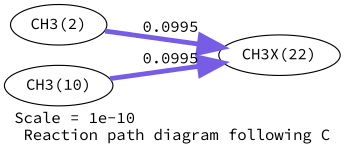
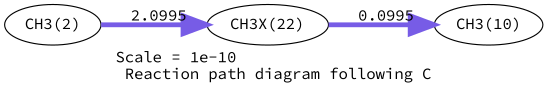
(166, 28) -> (154, 16)
(155, 72) -> (369, 25)
